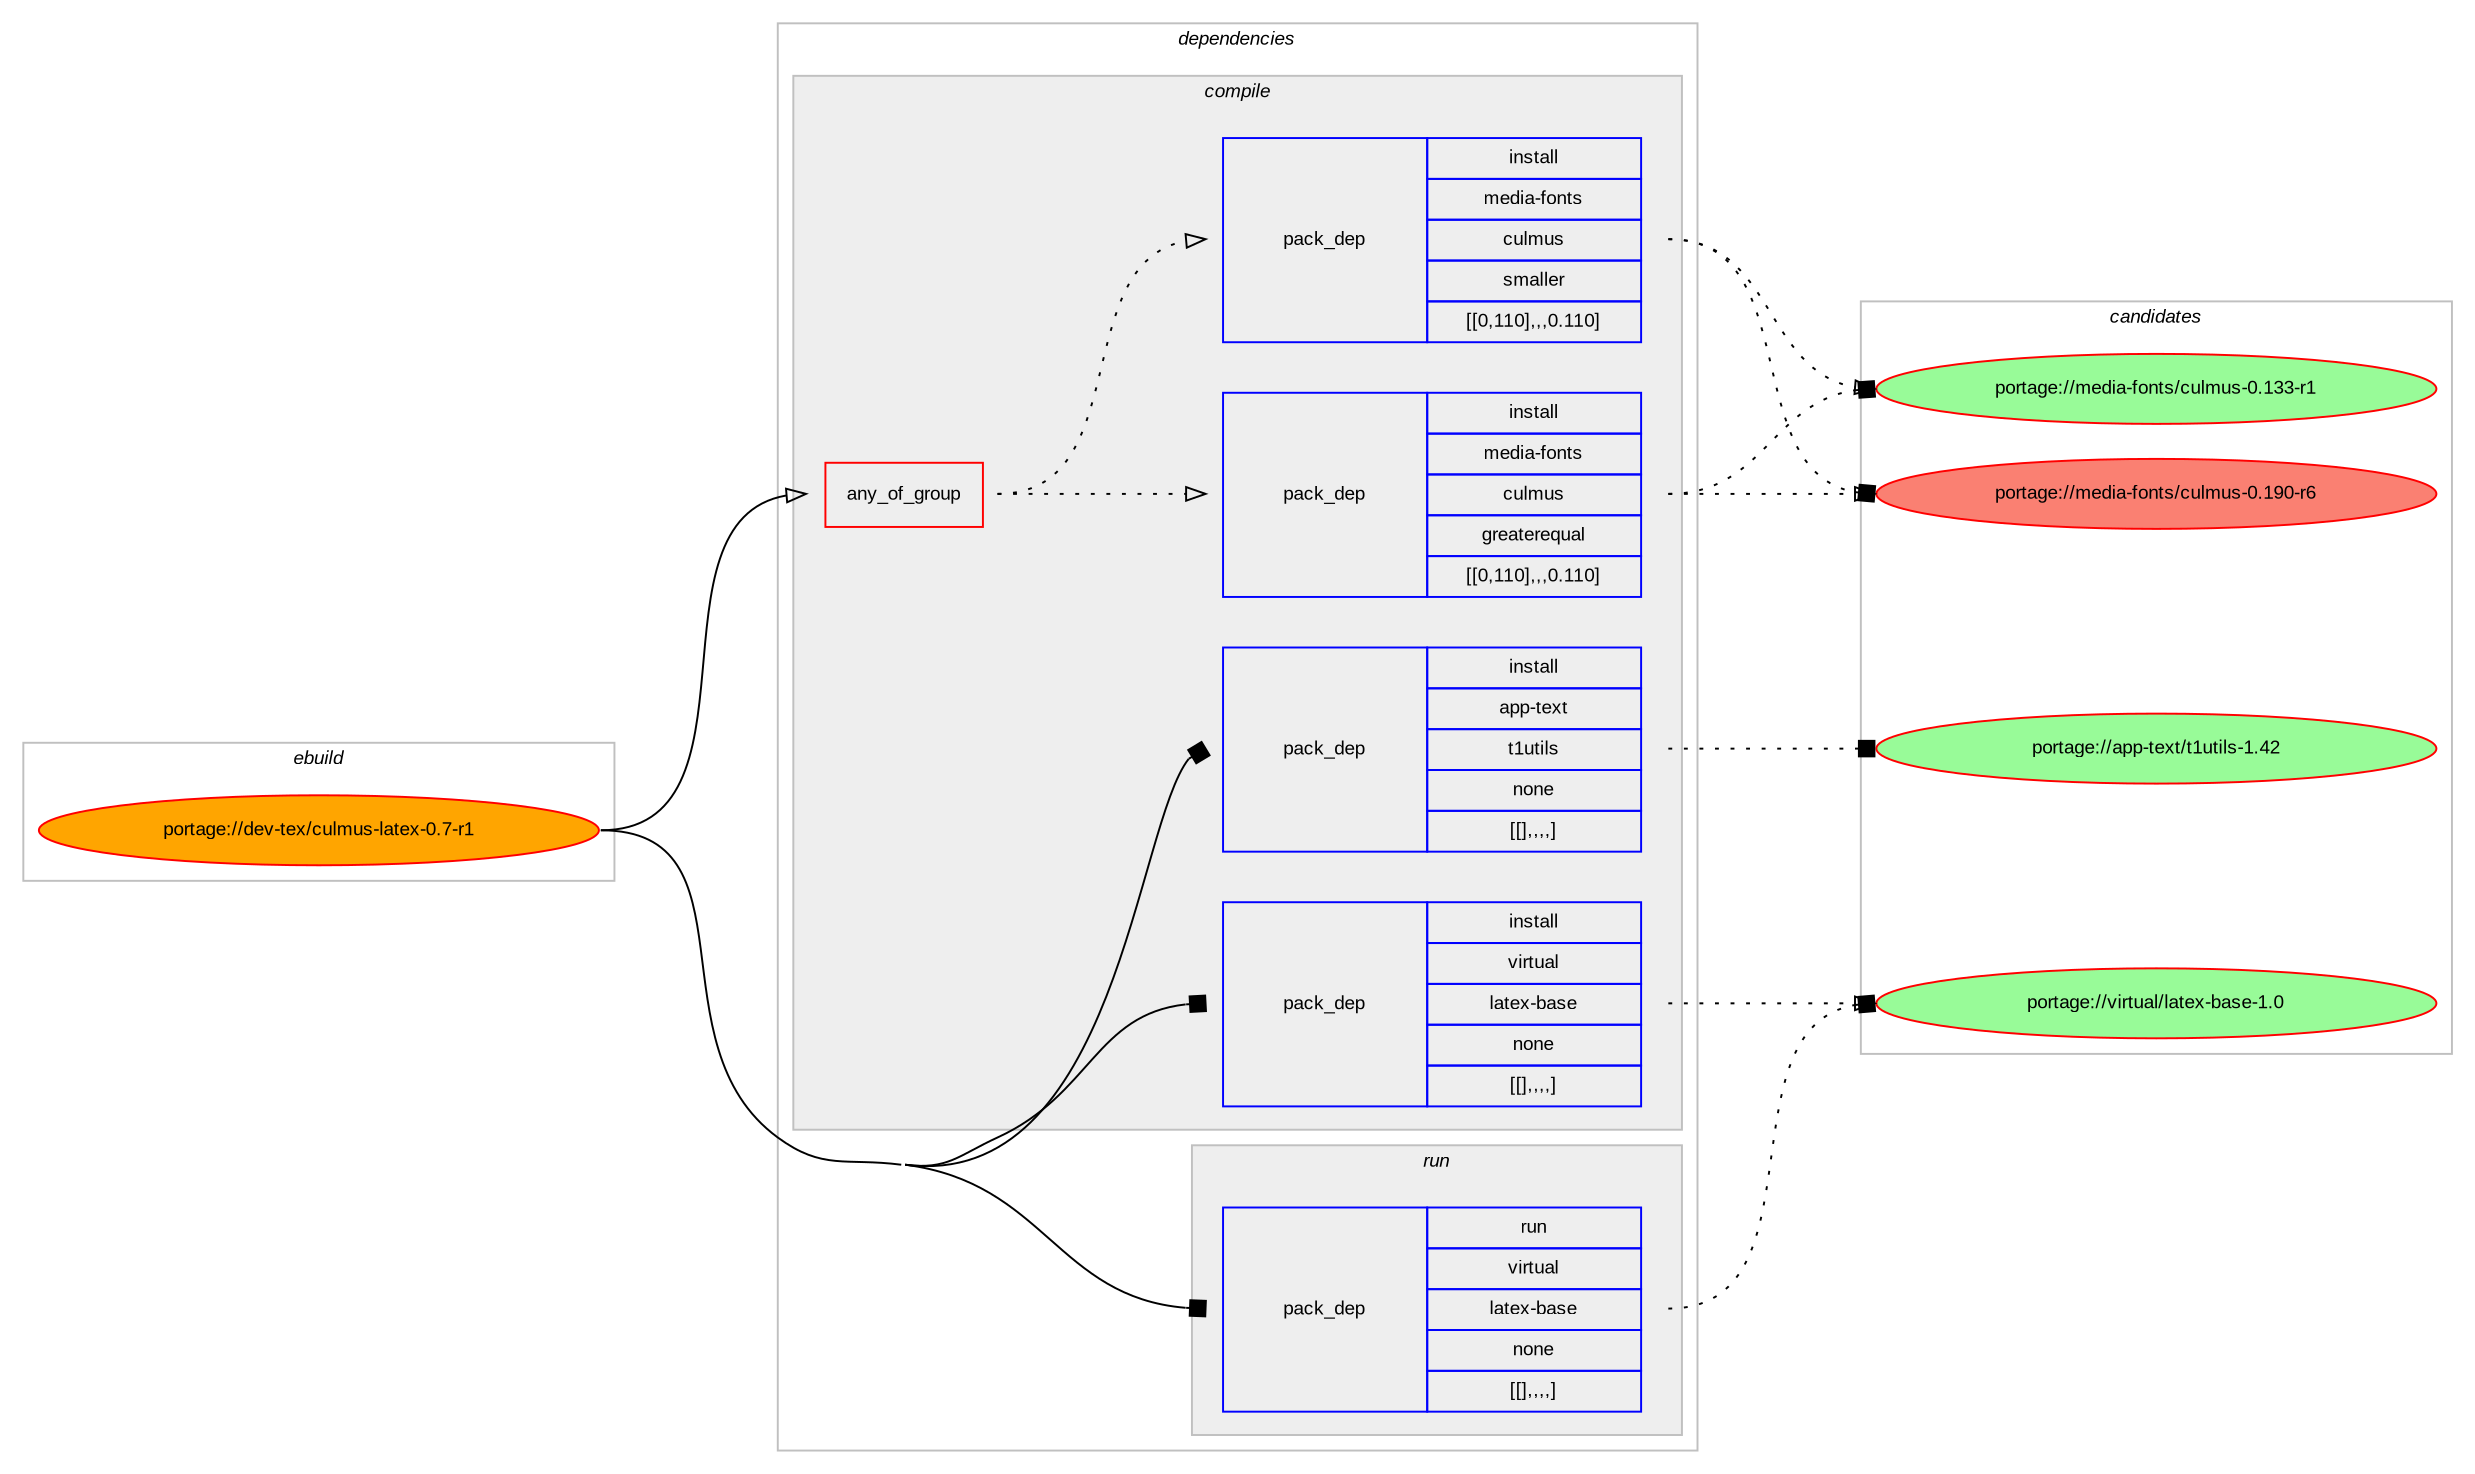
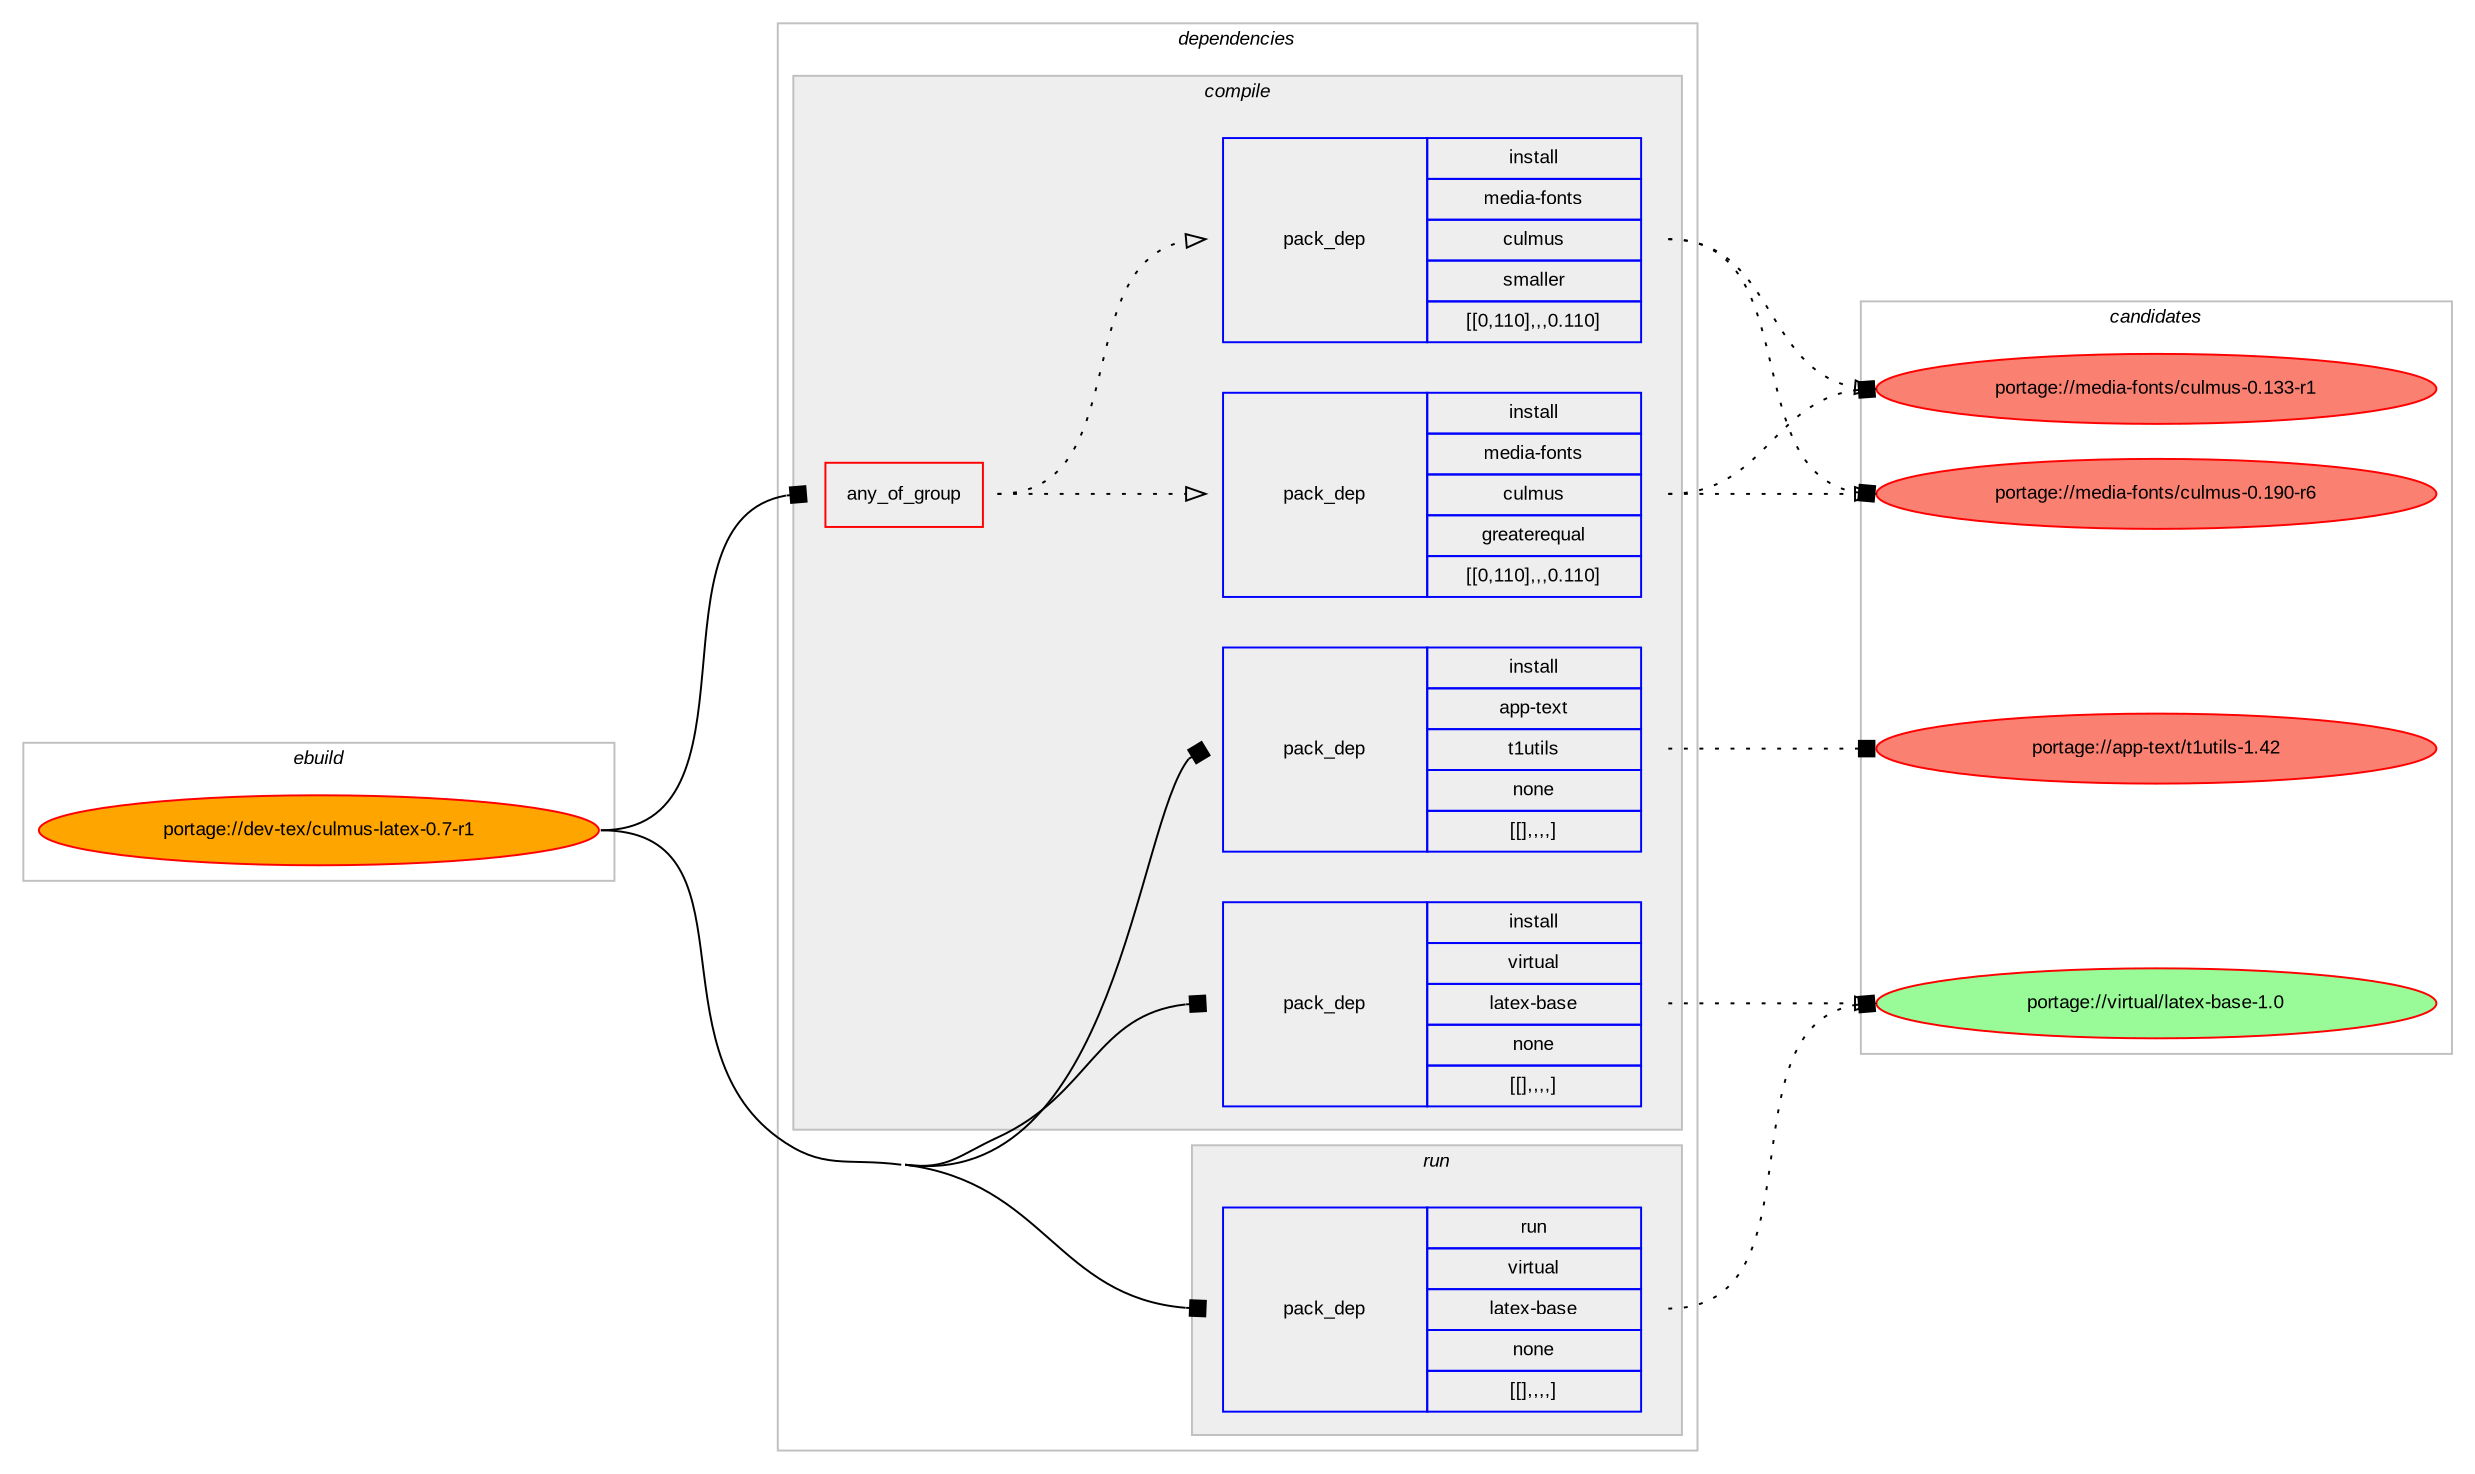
(2156, 389) -> (2156, 389)
(703, 672) -> (703, 672)
(2156, 749) -> (2156, 749)
